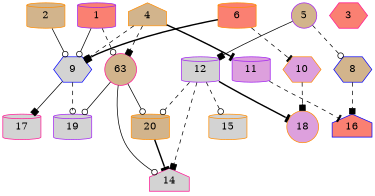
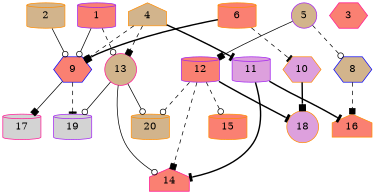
(73, 69) -> (73, 69)
(121, 69) -> (121, 69)
(200, 69) -> (200, 69)
(302, 93) -> (302, 93)
(73, 96) -> (73, 96)
(307, 101) -> (307, 101)
(228, 127) -> (228, 127)
(352, 127) -> (352, 127)
(160, 153) -> (251, 146)
(169, 181) -> (169, 181)
